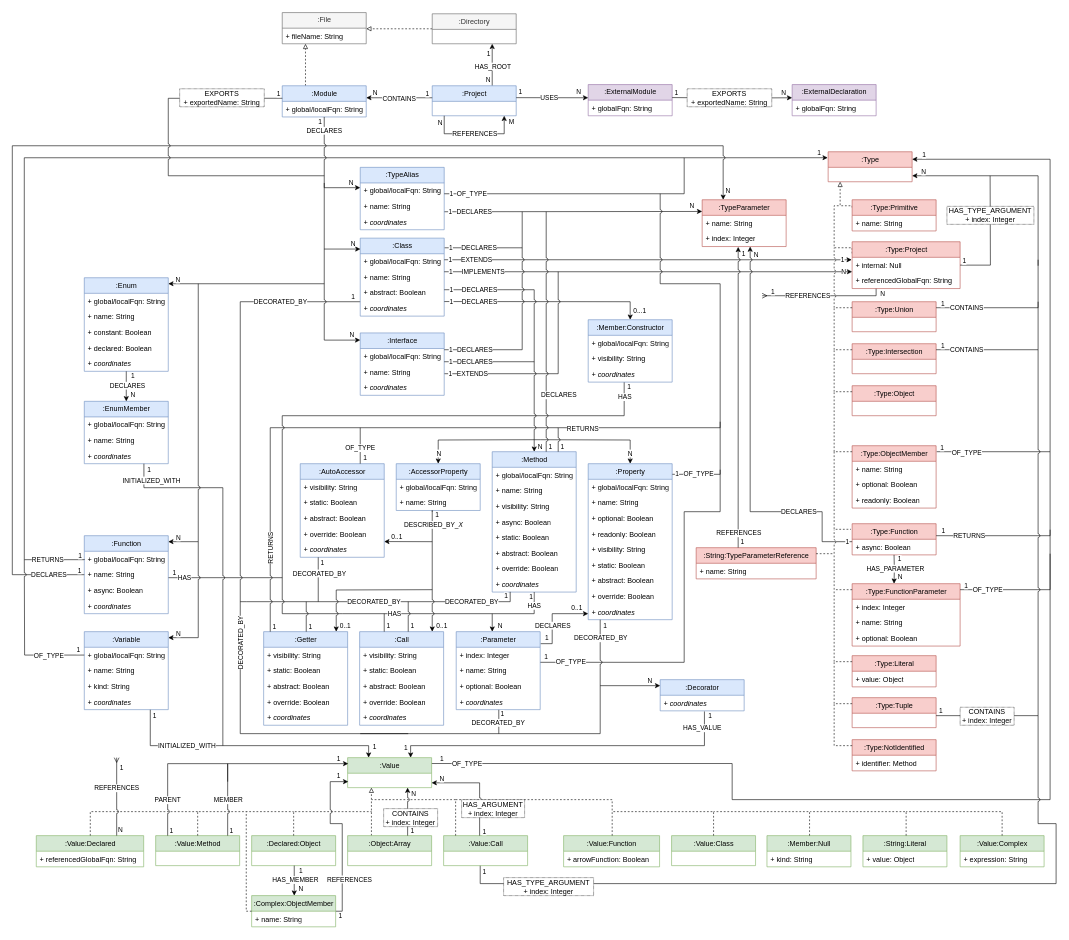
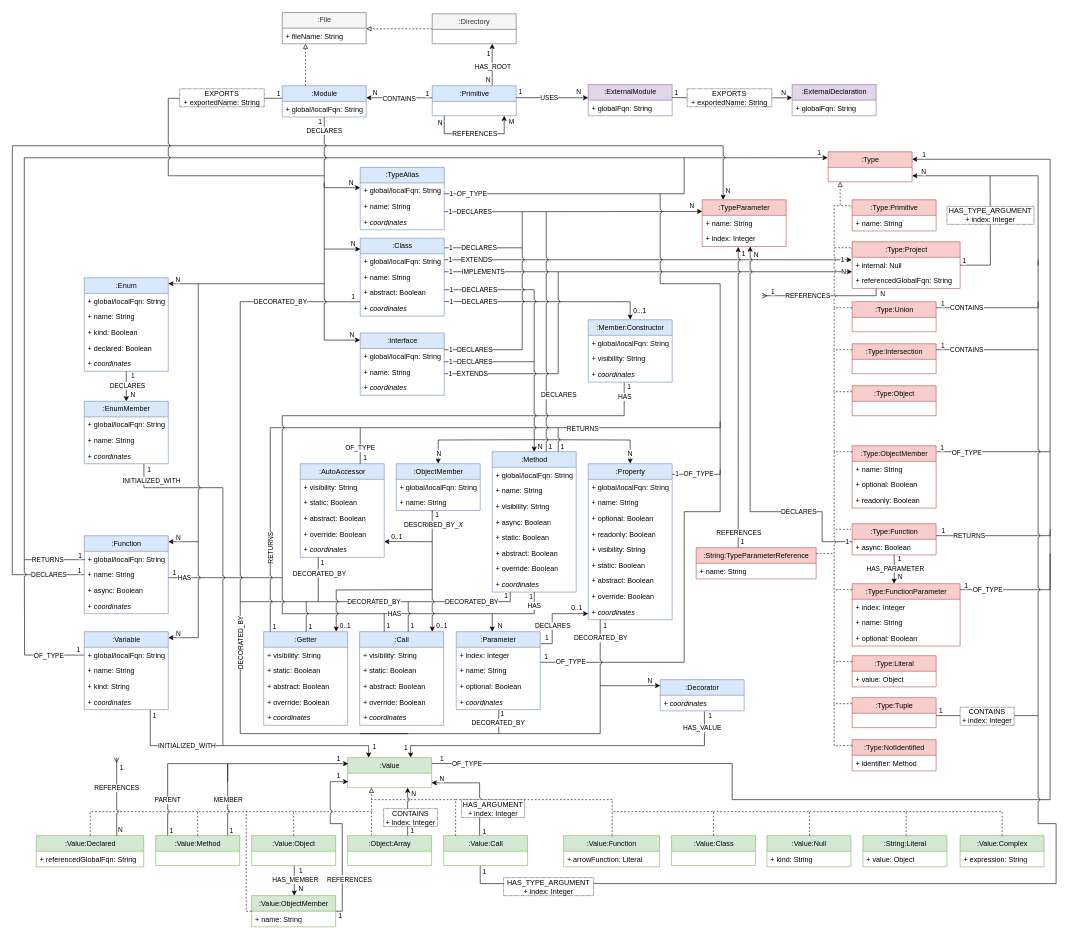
(475, 93) -> (475, 93)
(122, 333) -> (113, 333)
(439, 471) -> (439, 471)
(294, 843) -> (294, 843)
(809, 843) -> (809, 843)
(611, 860) -> (610, 860)
(294, 903) -> (294, 903)
